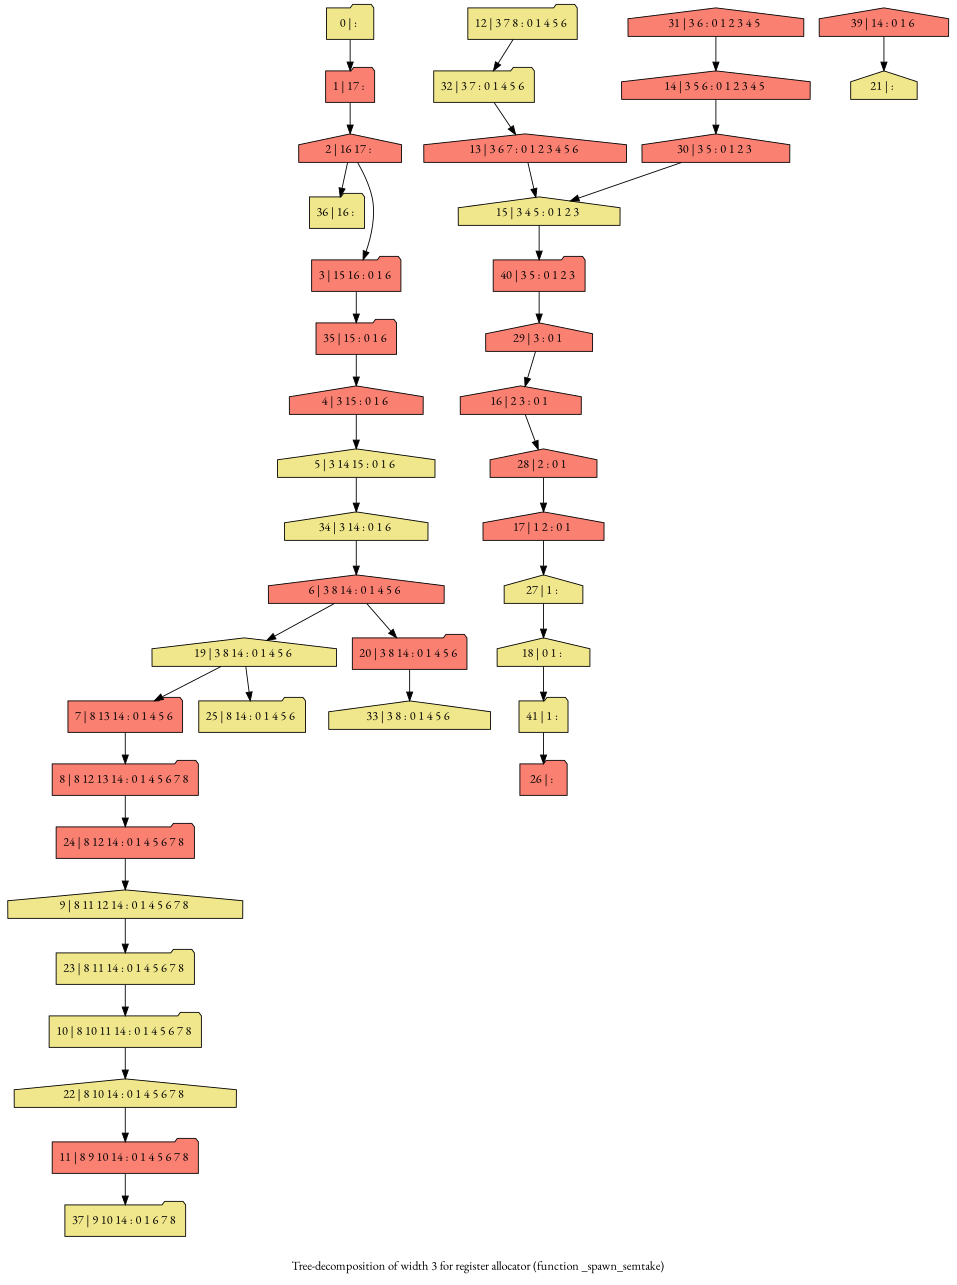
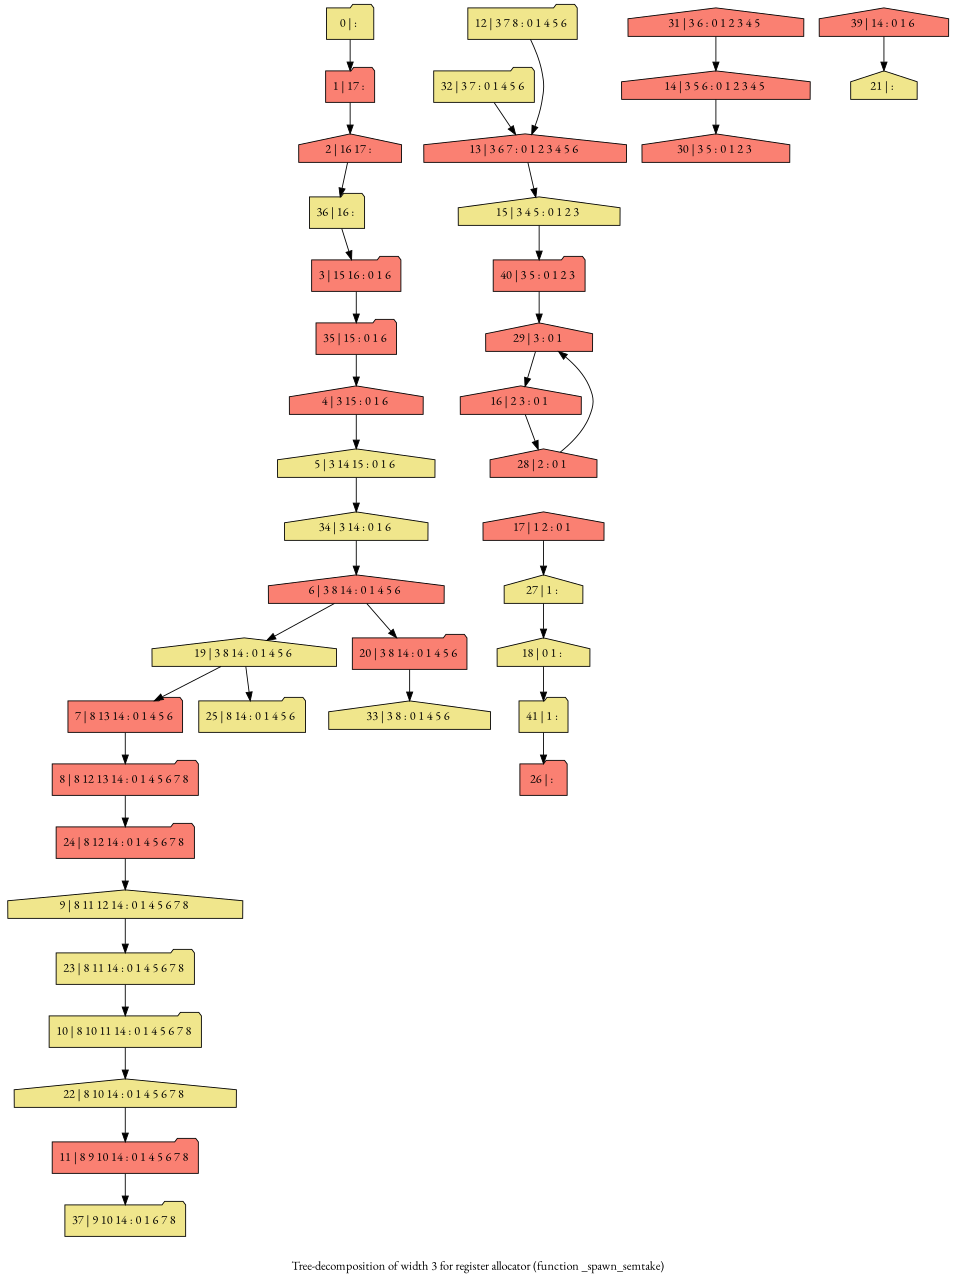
(506, 51) -> (544, 82)
(630, 180) -> none
(373, 206) -> (345, 240)
(544, 490) -> (593, 406)
